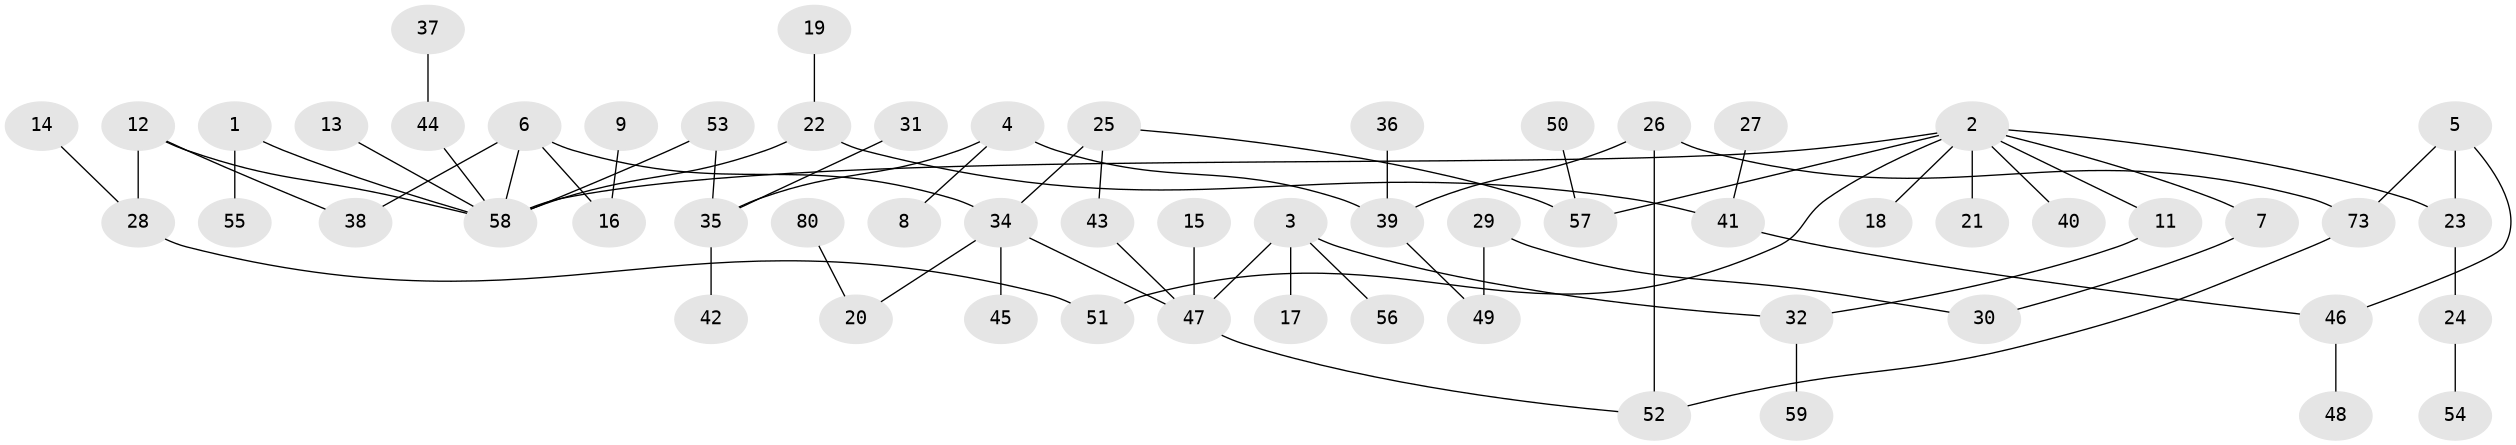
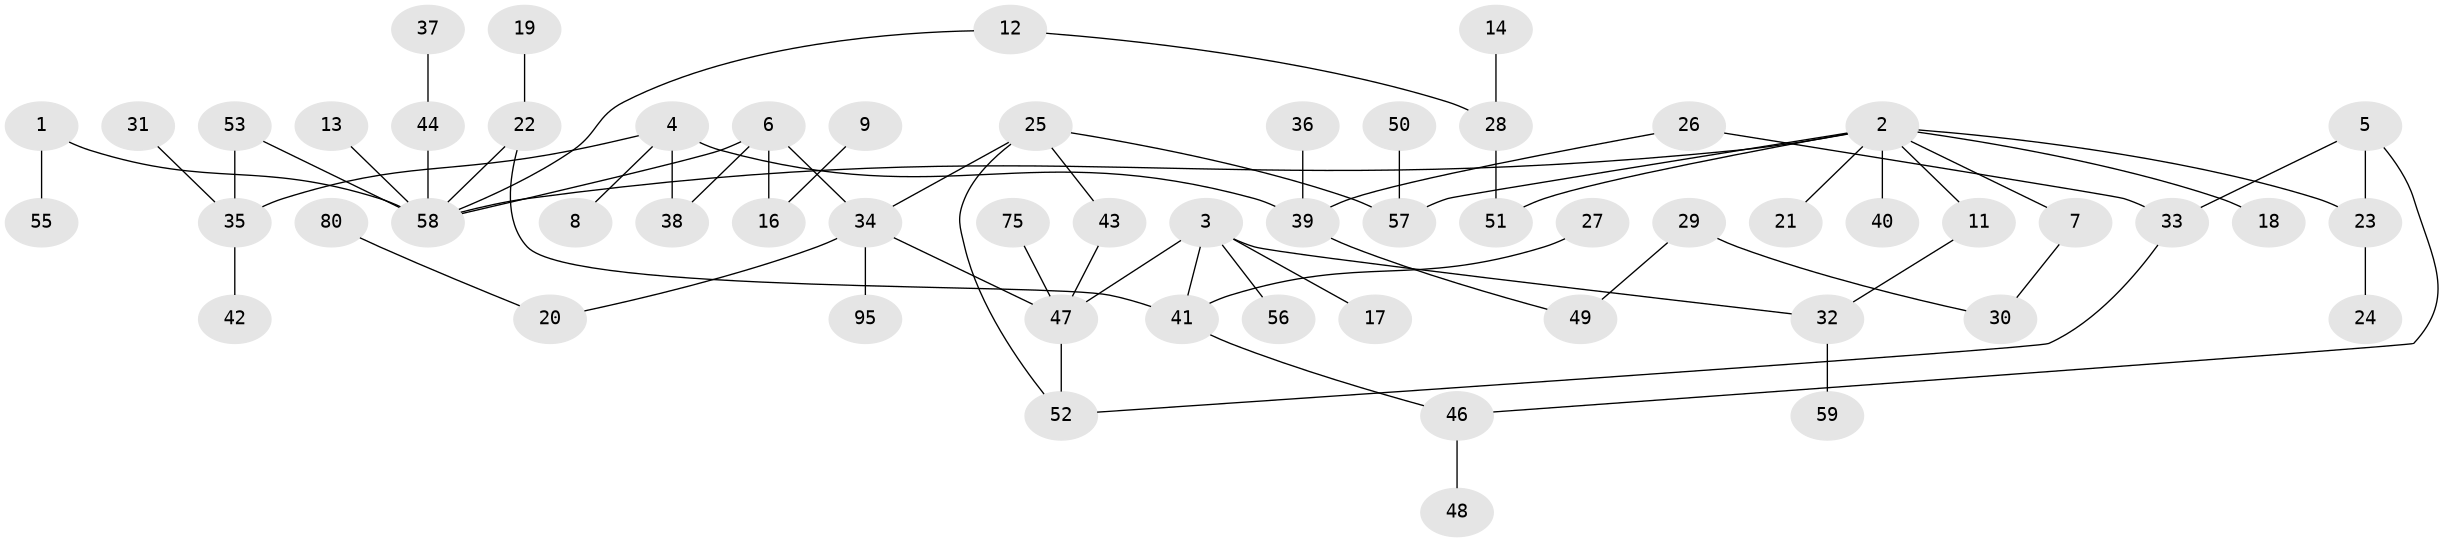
(250, 178) -> (672, 173)
(1194, 223) -> (1013, 223)
(2359, 223) -> (2172, 223)
(1654, 265) -> (969, 262)
none -> (1194, 271)
(1001, 319) -> (865, 319)
(2455, 416) -> none
